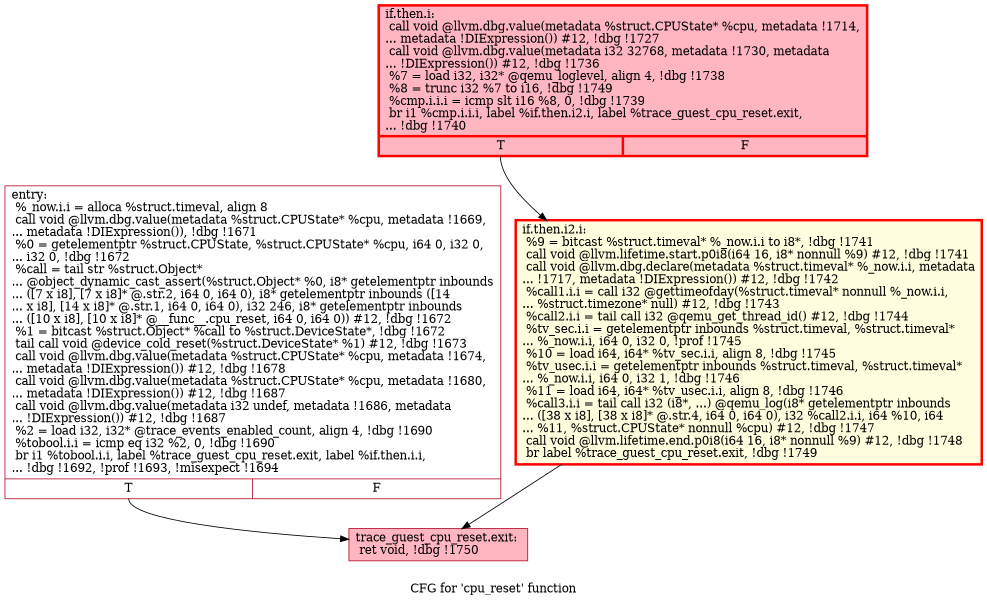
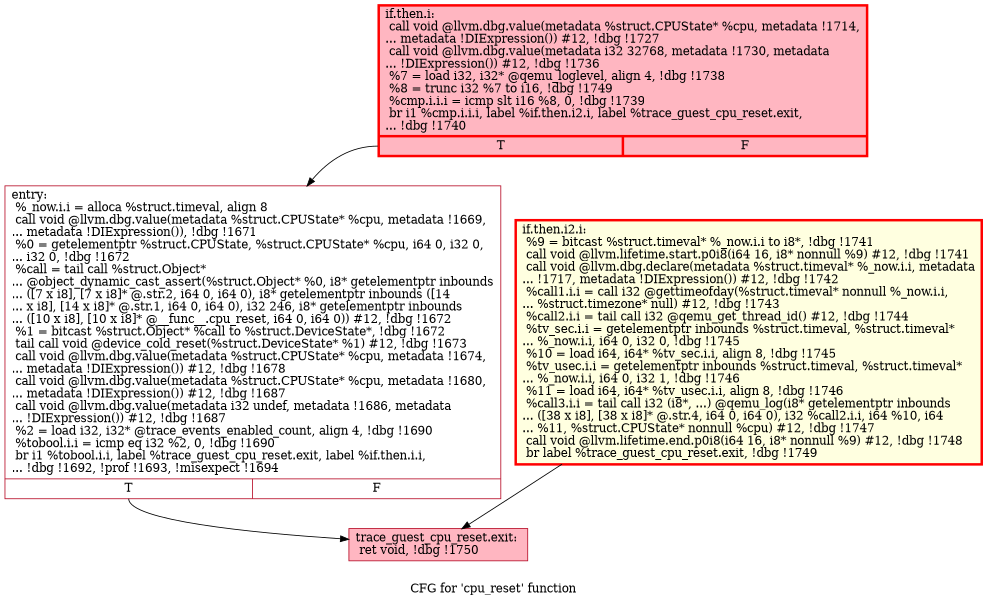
(515, 189) -> (341, 155)
(107, 270) -> (109, 270)
(632, 342) -> (631, 342)
